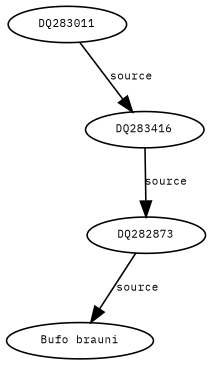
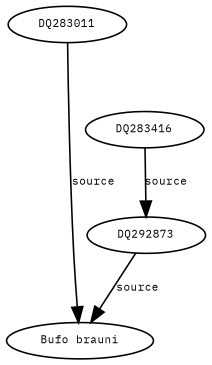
(101, 70) -> (71, 175)
(146, 235) -> (146, 235)
